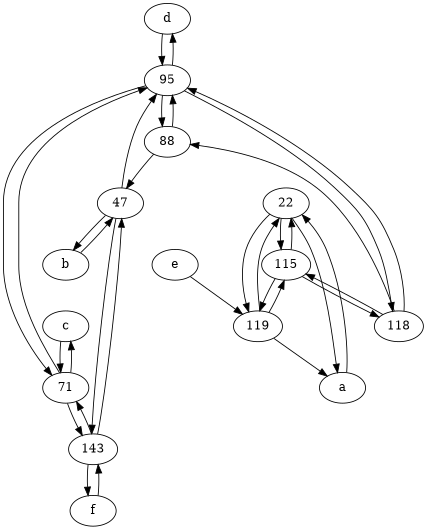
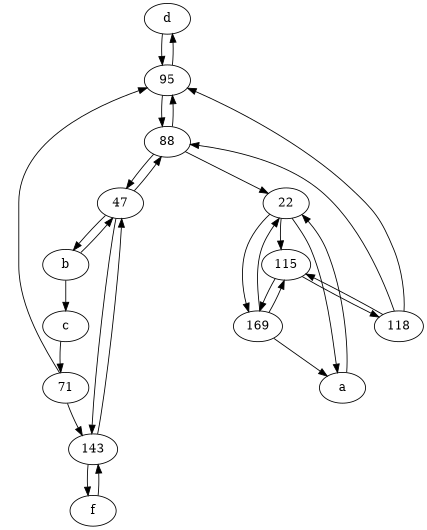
(131, 143) -> (146, 178)
(317, 172) -> none
(5, 193) -> none
(292, 238) -> (223, 171)
(175, 265) -> none
(258, 326) -> (258, 326)
(71, 361) -> (66, 291)
(86, 421) -> none
